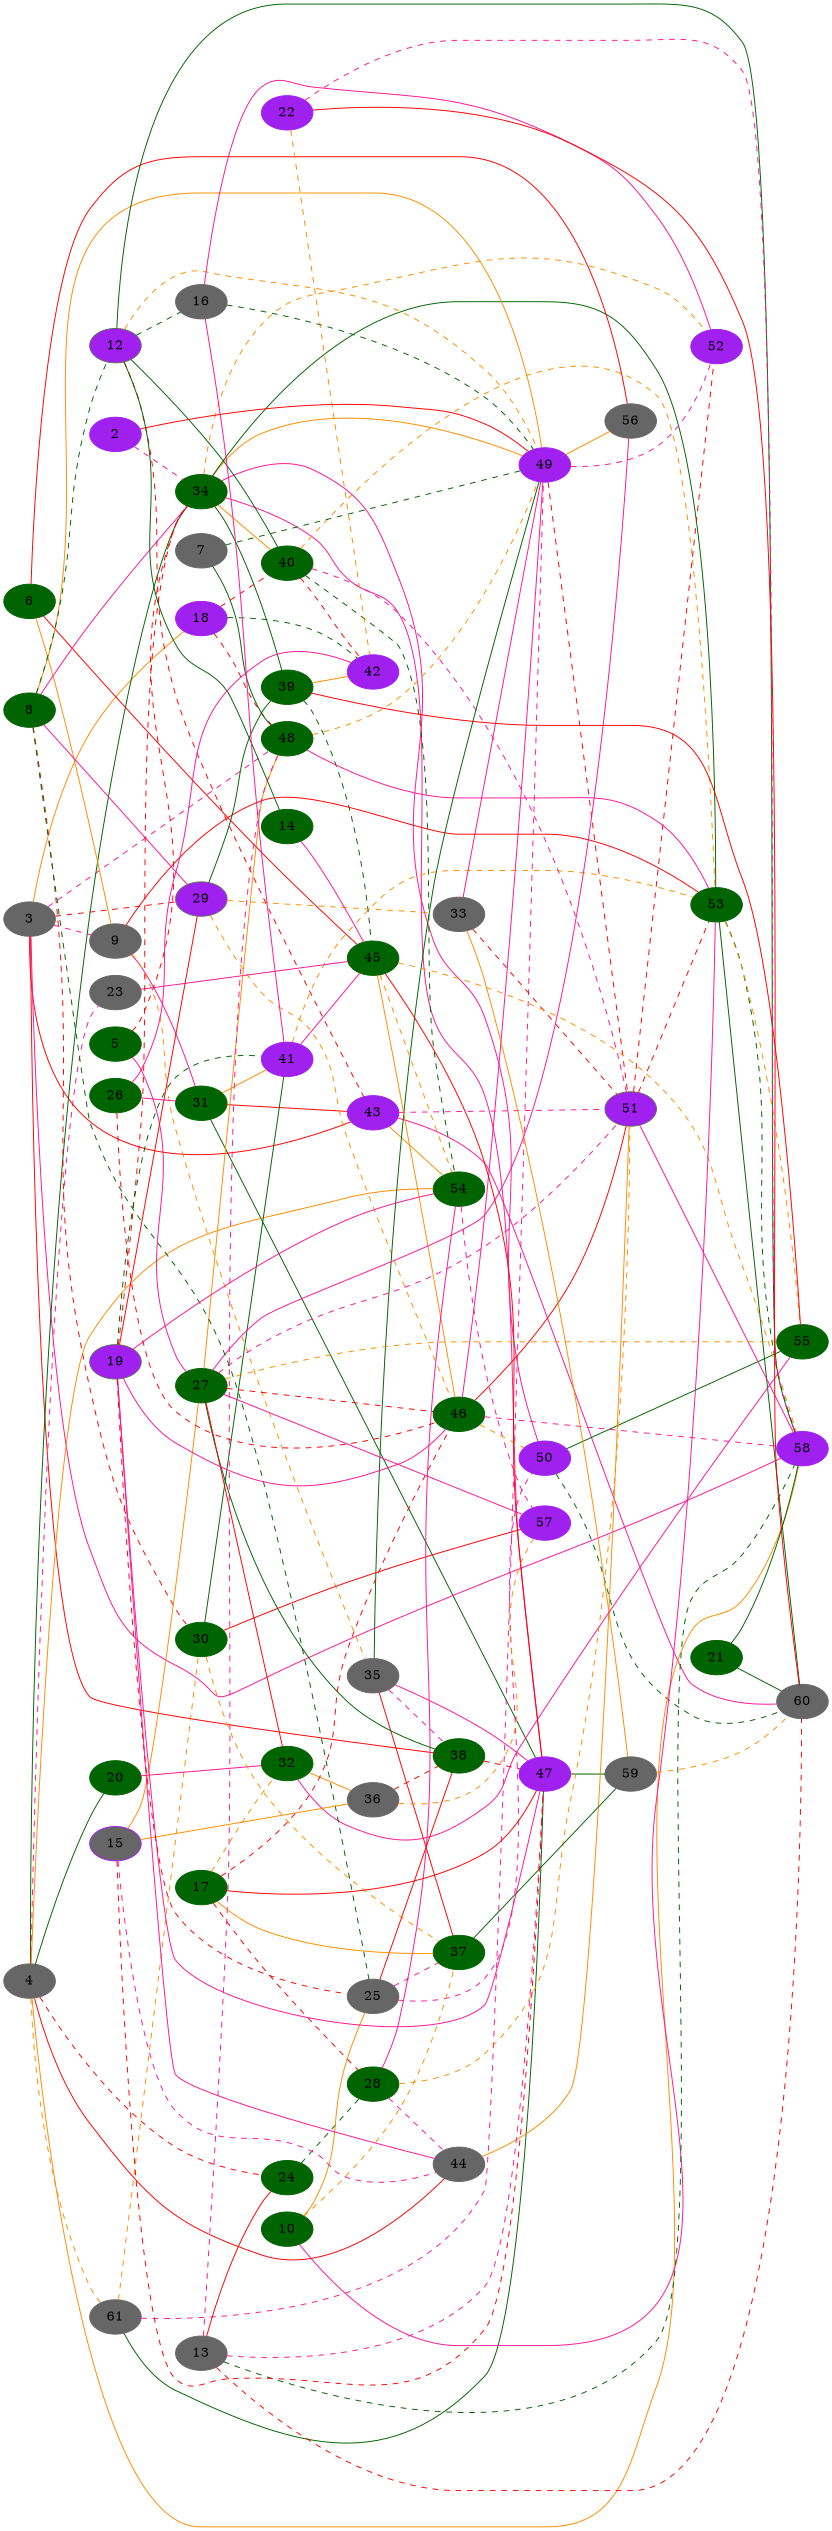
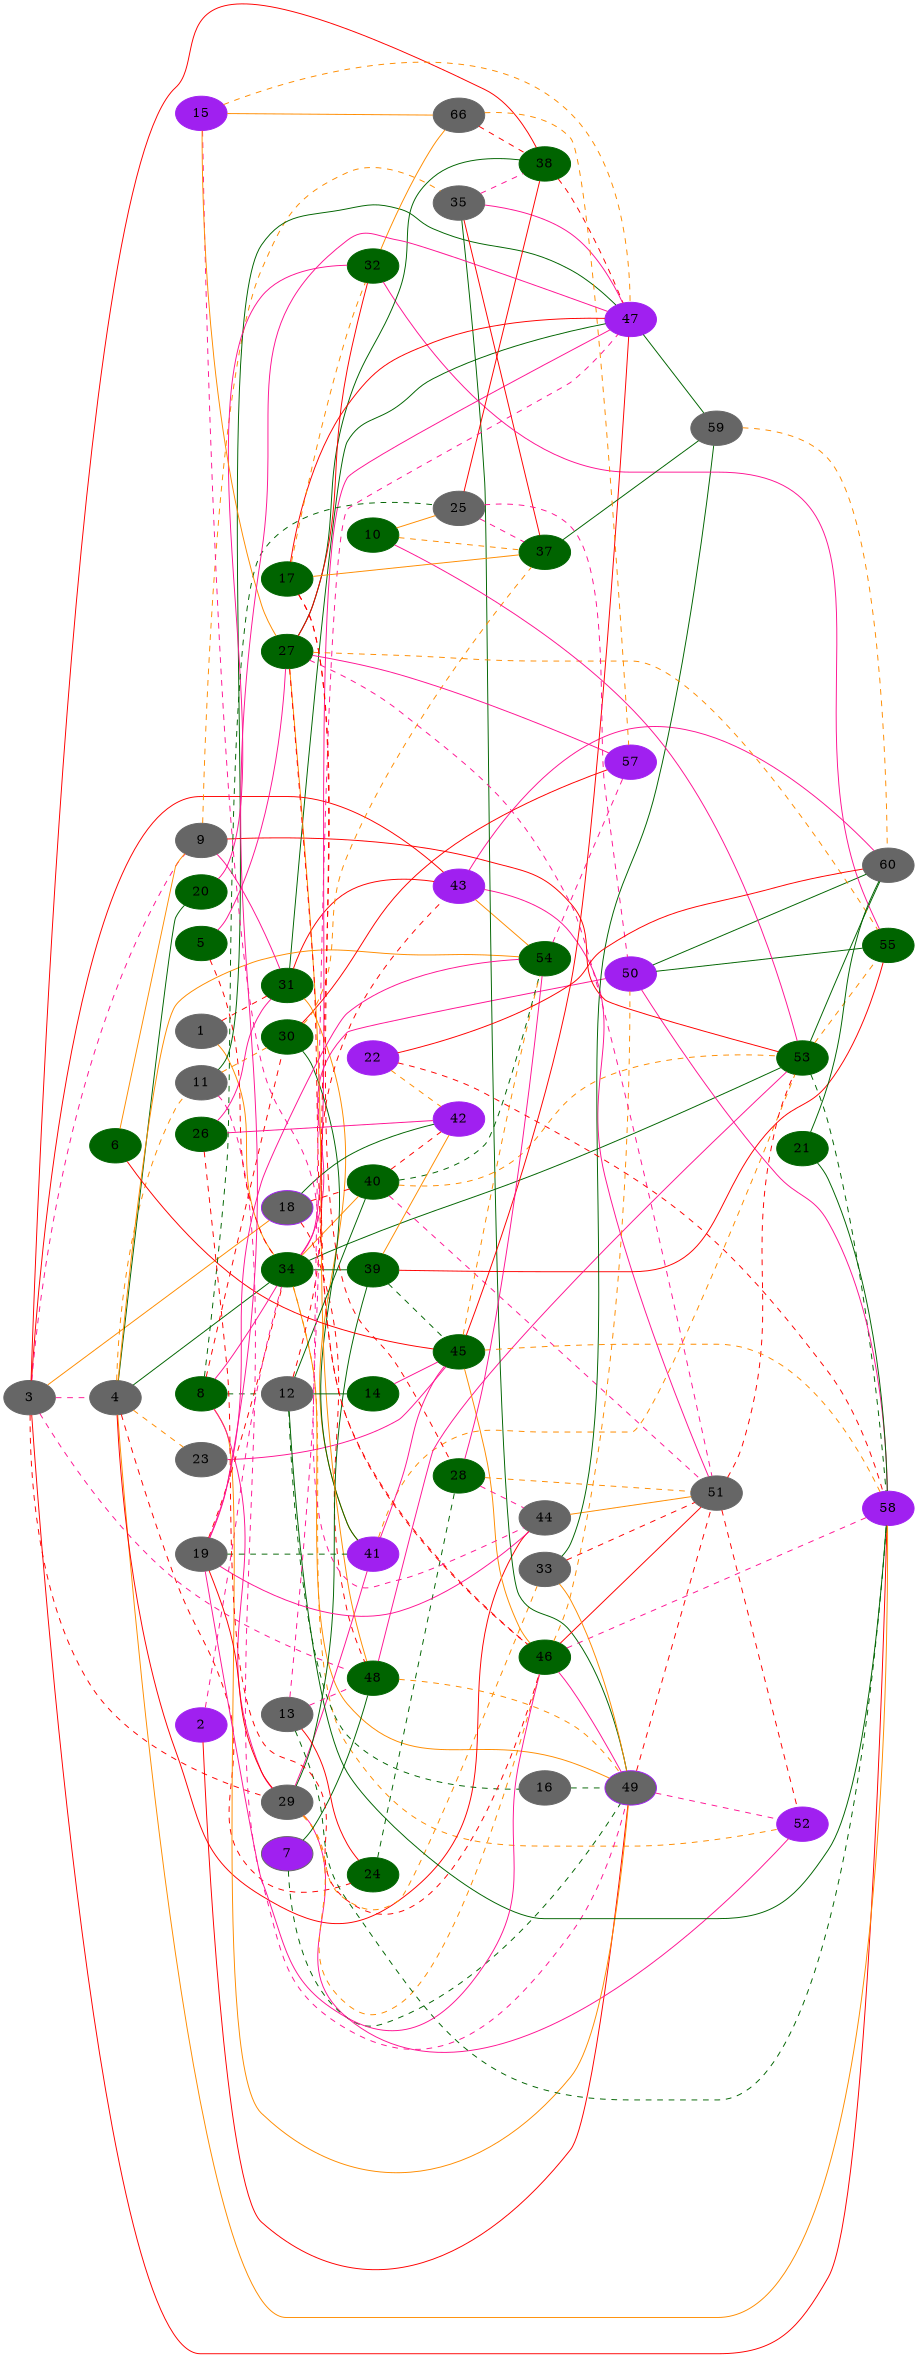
(739, 67) -> (692, 1221)
(435, 99) -> (490, 2045)
(350, 295) -> none
(115, 346) -> (287, 1394)
(631, 421) -> none
(545, 465) -> (631, 1788)
(201, 551) -> (287, 1854)
(201, 618) -> (287, 1208)
(297, 625) -> (362, 1149)
(502, 690) -> (598, 1665)
(249, 717) -> (341, 1658)
(201, 899) -> (287, 1802)
none -> (201, 1031)
(631, 1109) -> (717, 1493)
(502, 1111) -> (605, 1177)
(717, 1279) -> (822, 1213)
(561, 1319) -> (603, 969)
(115, 1362) -> (201, 1554)
none -> (73, 1398)
(46, 1482) -> (158, 1429)
(113, 1607) -> (426, 2354)
(626, 1647) -> (765, 917)
(373, 1800) -> (459, 115)
(115, 1844) -> (201, 113)
(173, 1906) -> none
(115, 2317) -> (201, 1083)
(737, 2350) -> none
(347, 2384) -> (500, 74)
